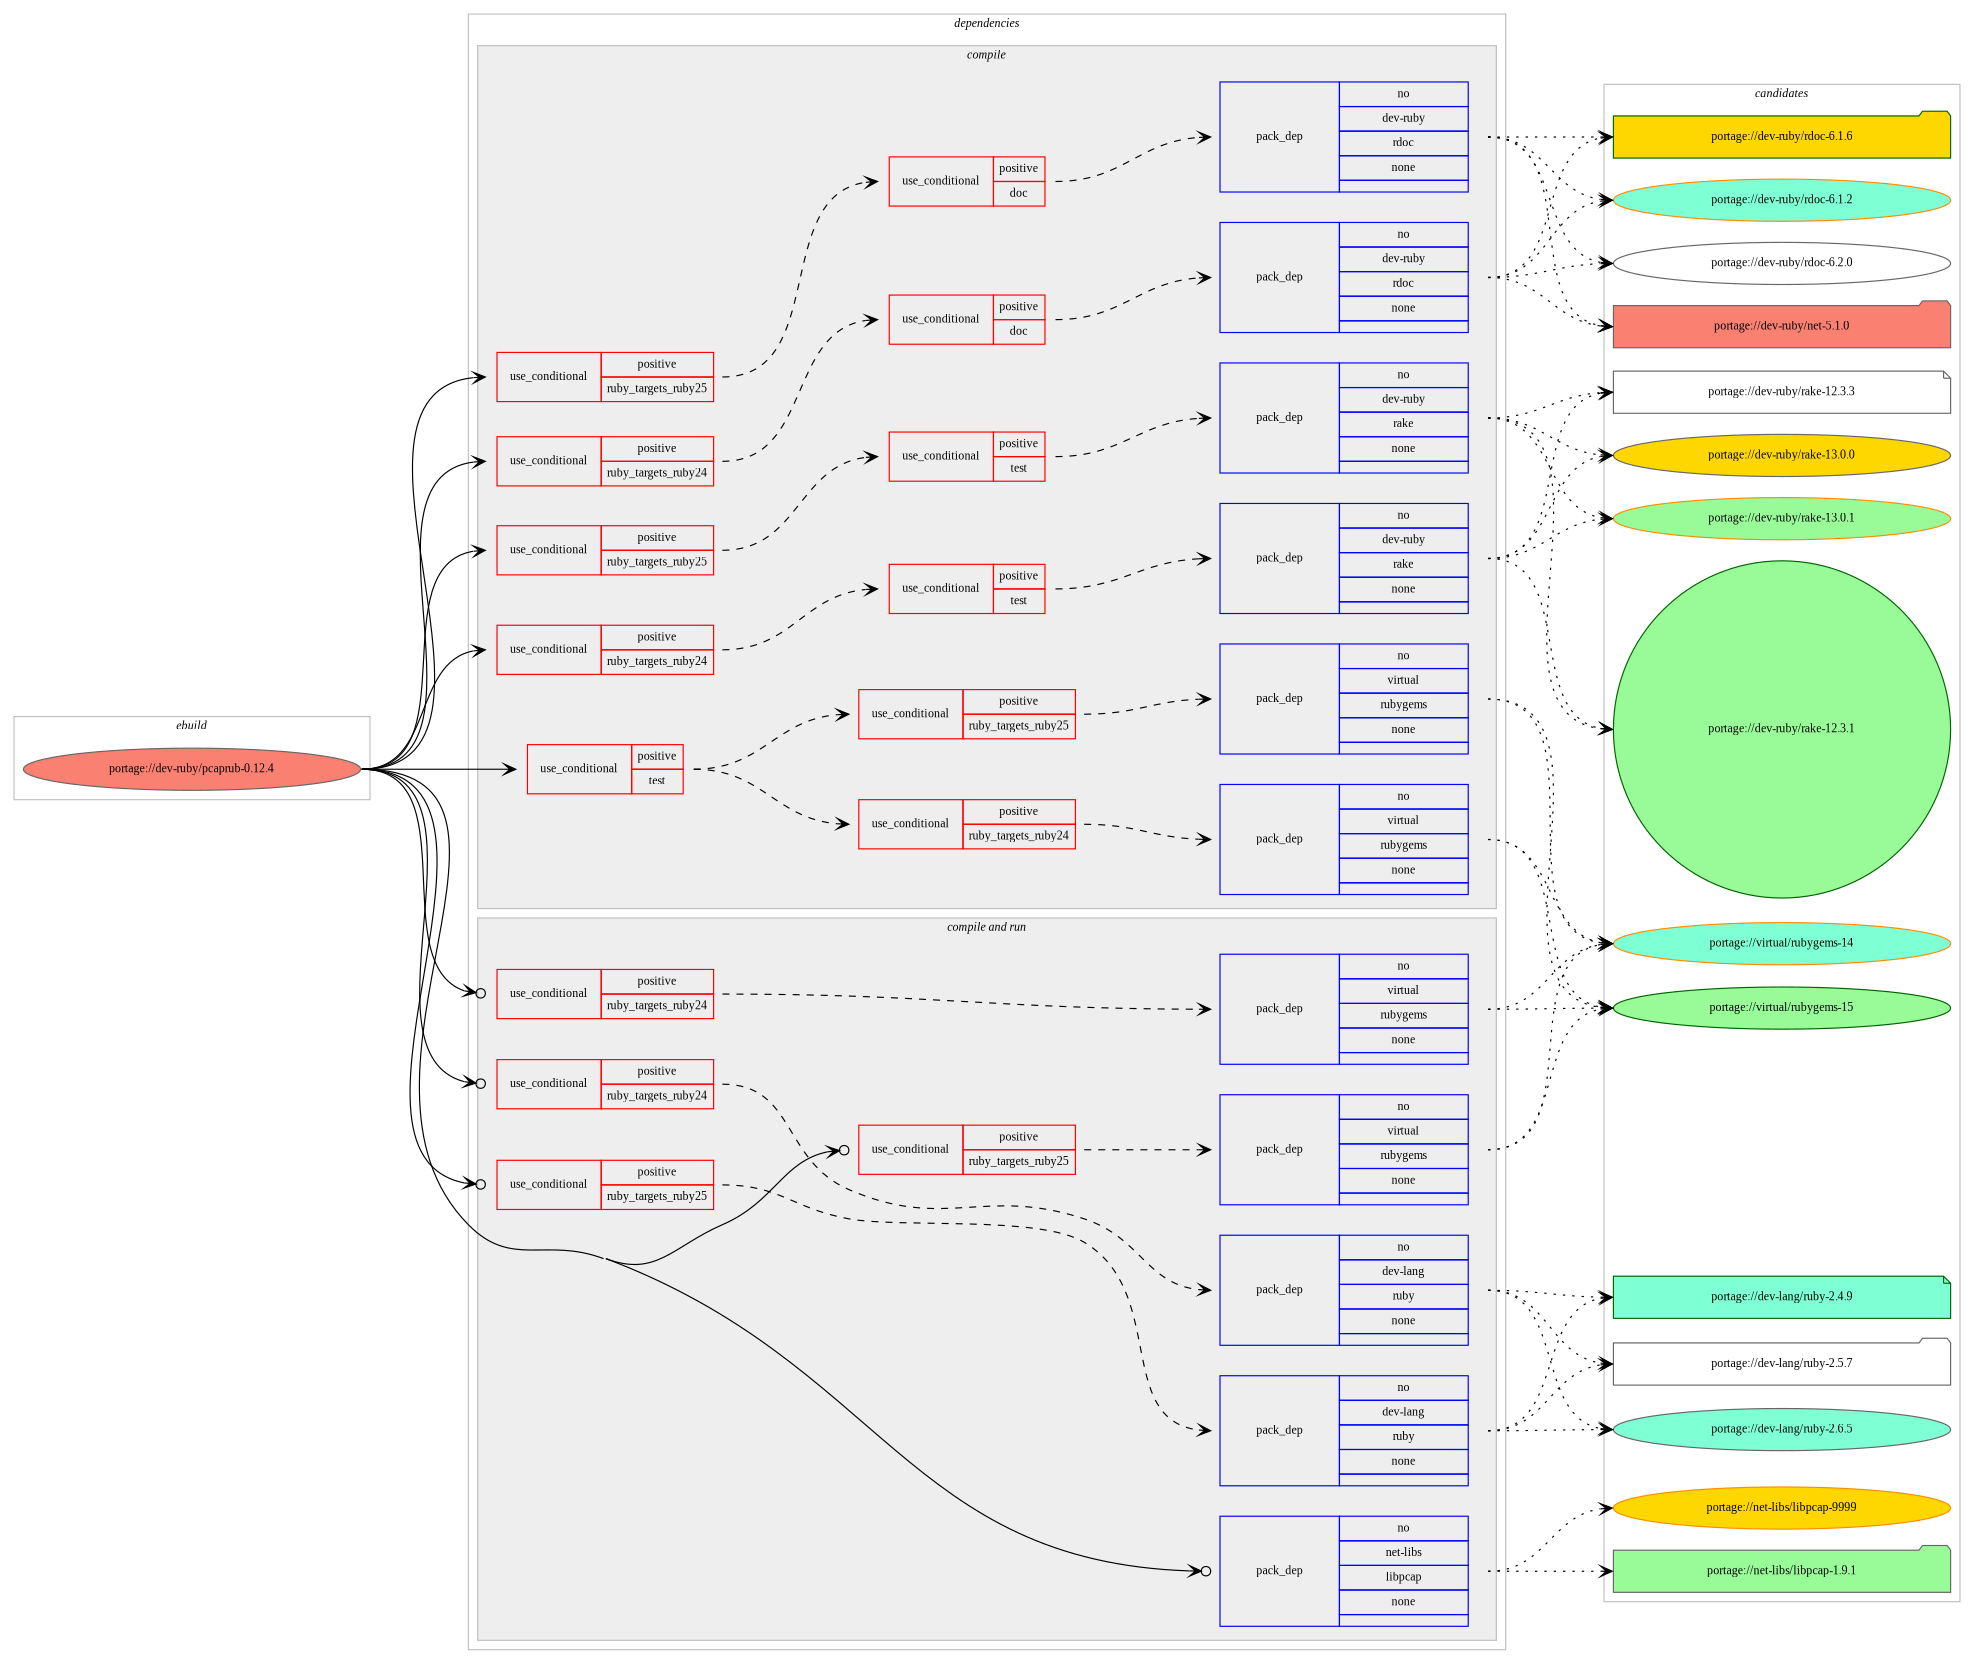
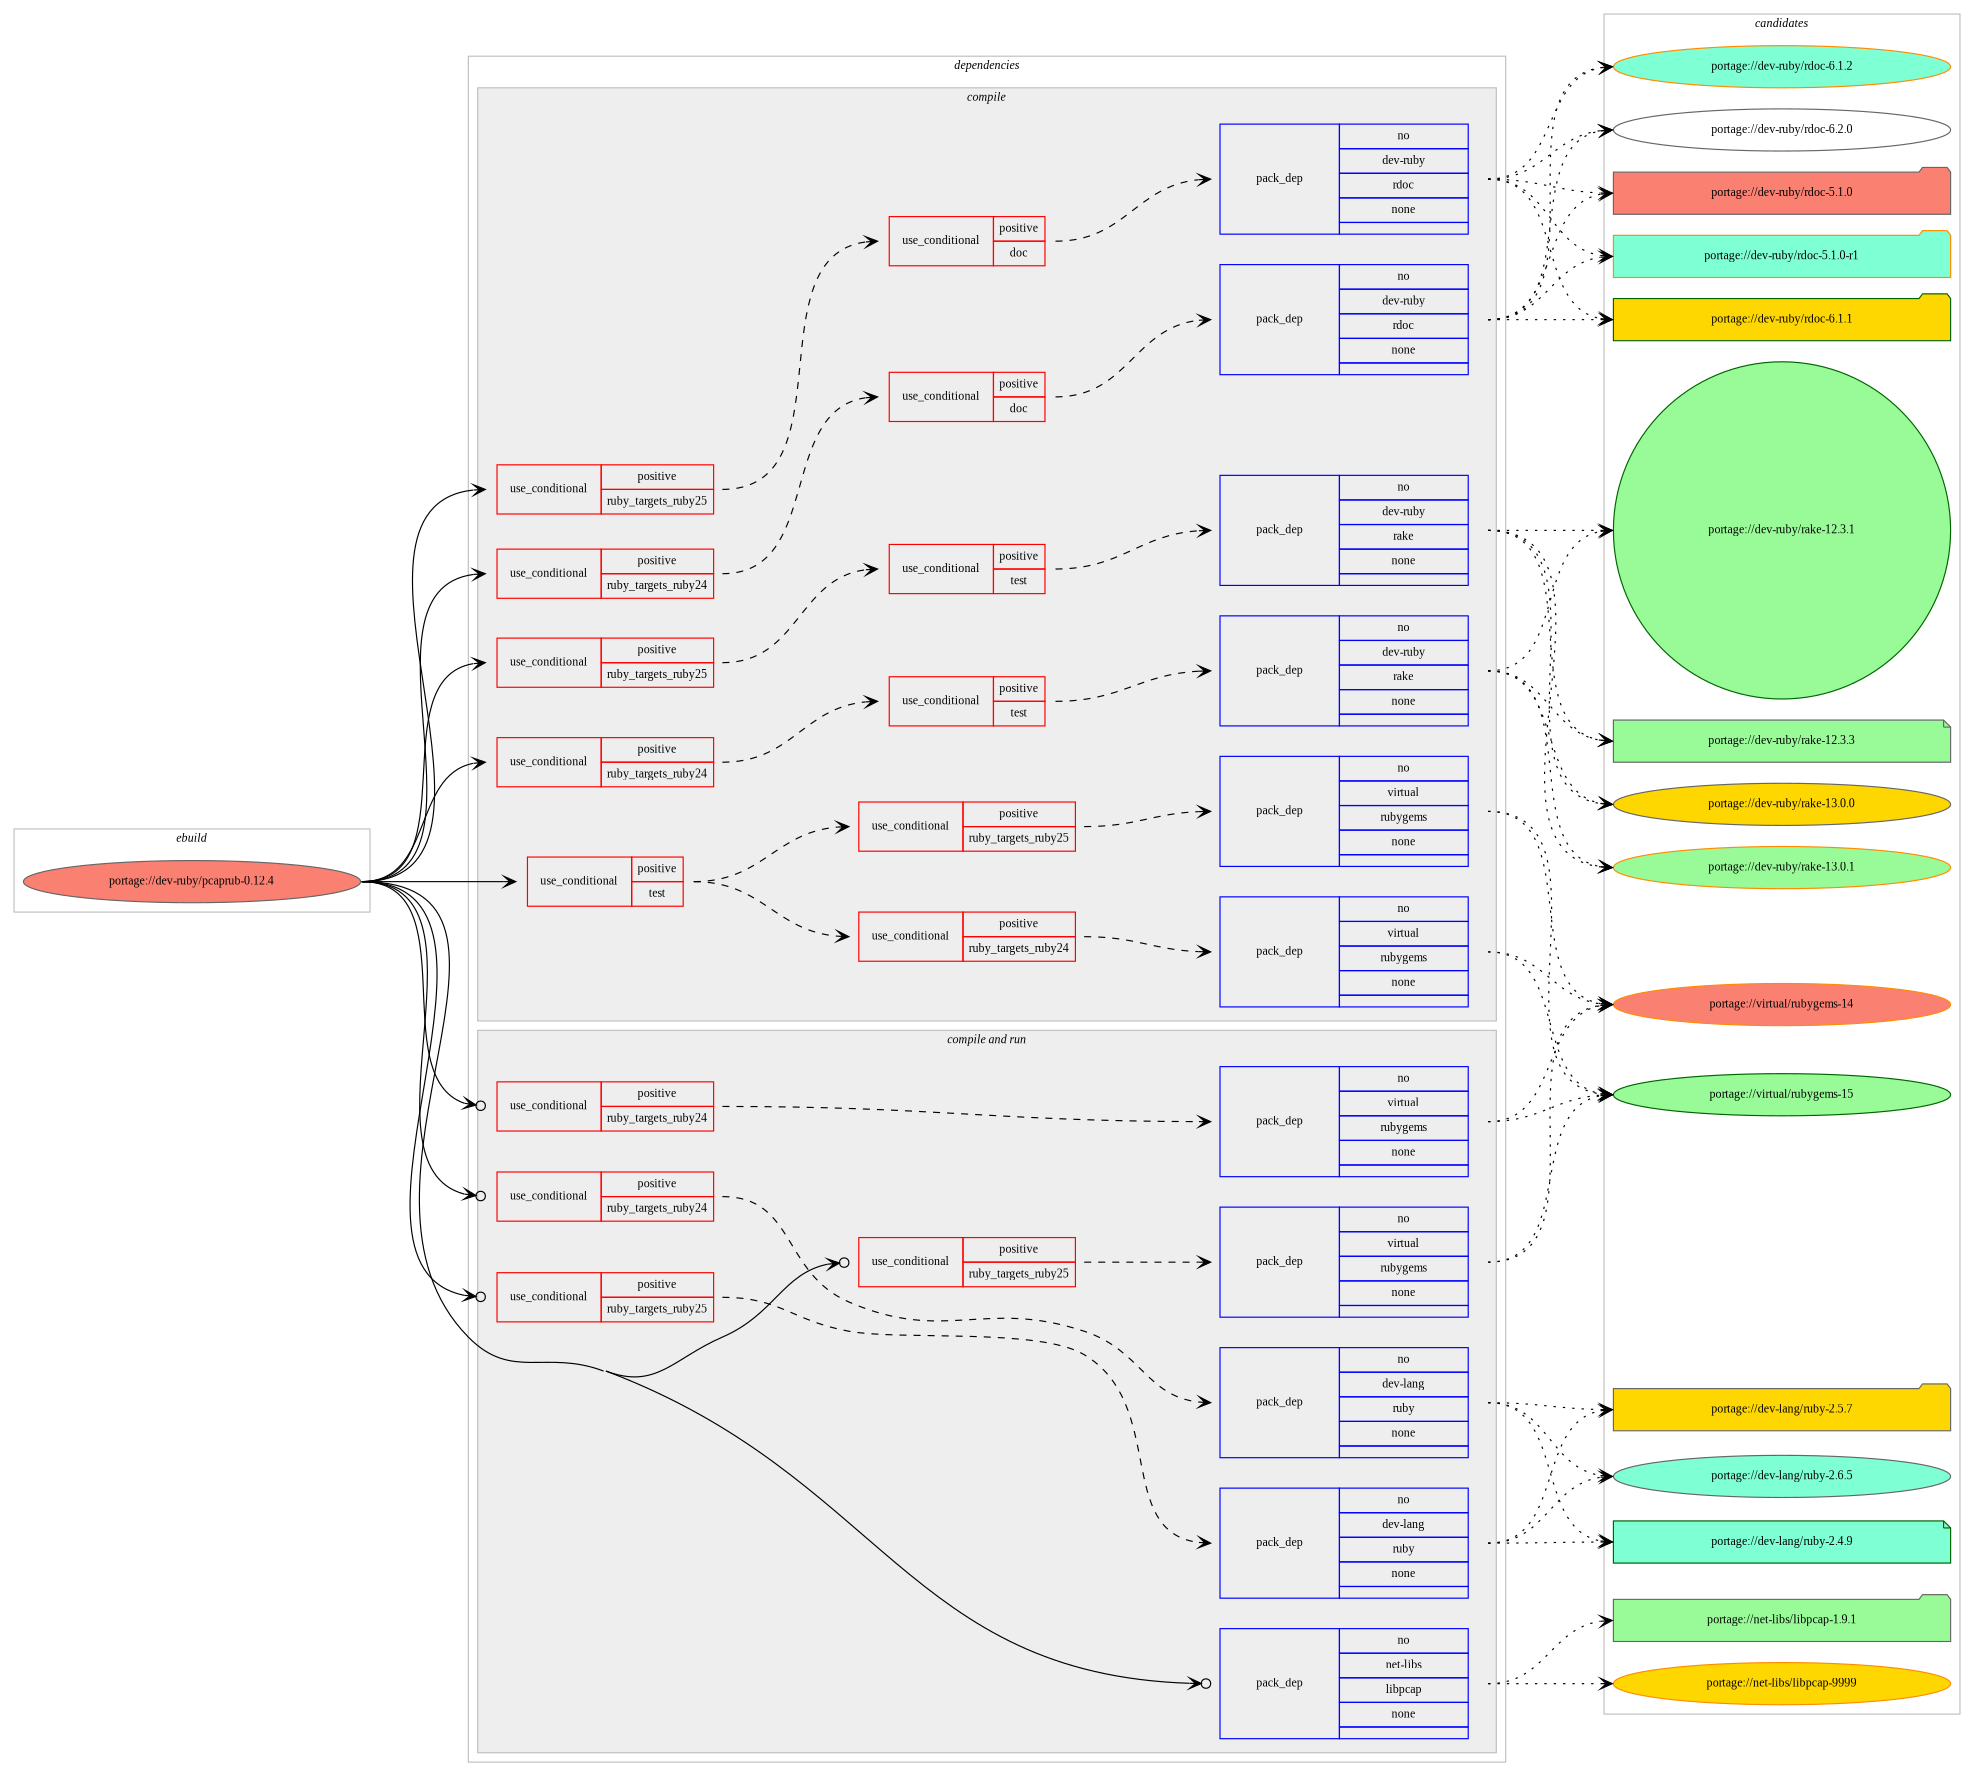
(1782, 137) -> (1782, 320)
none -> (1782, 256)
(1782, 327) -> (1782, 193)
(1782, 392) -> (1782, 741)
(1782, 944) -> (1782, 1005)
(1782, 1364) -> (1782, 1410)
